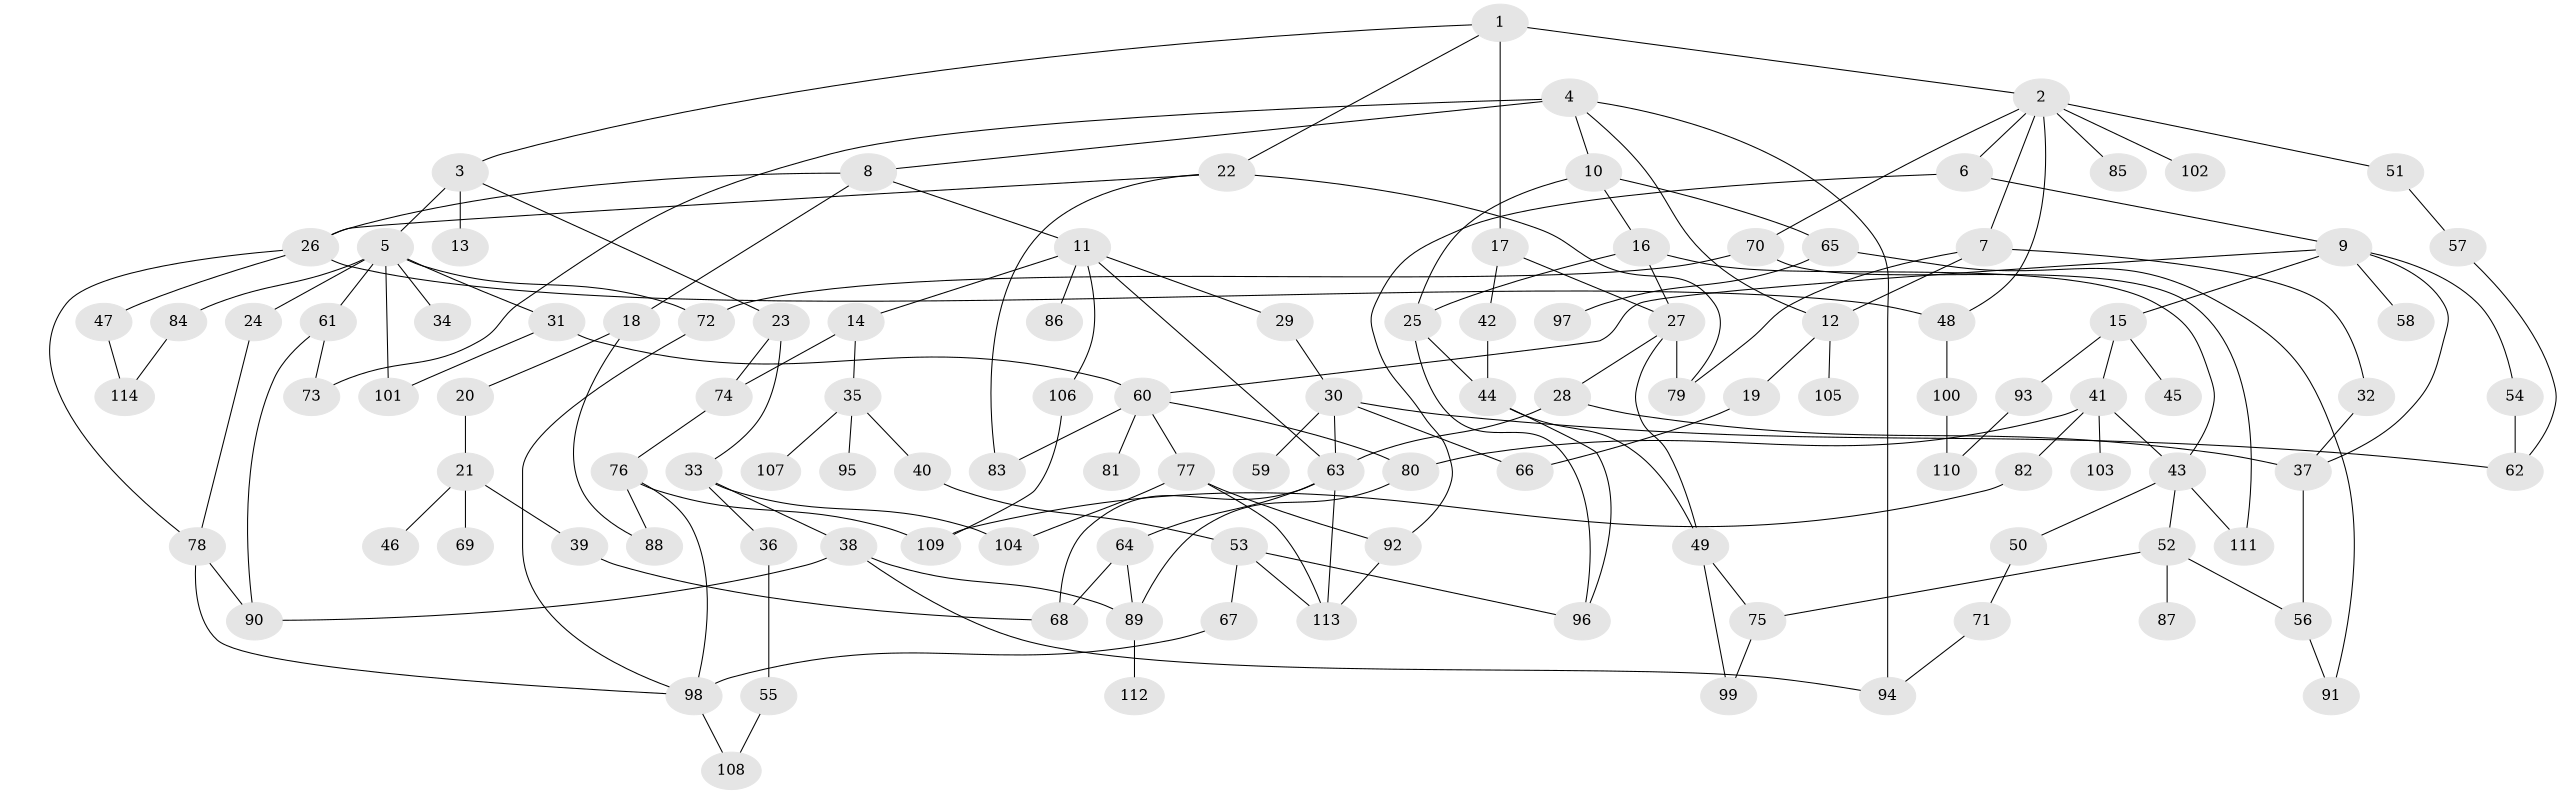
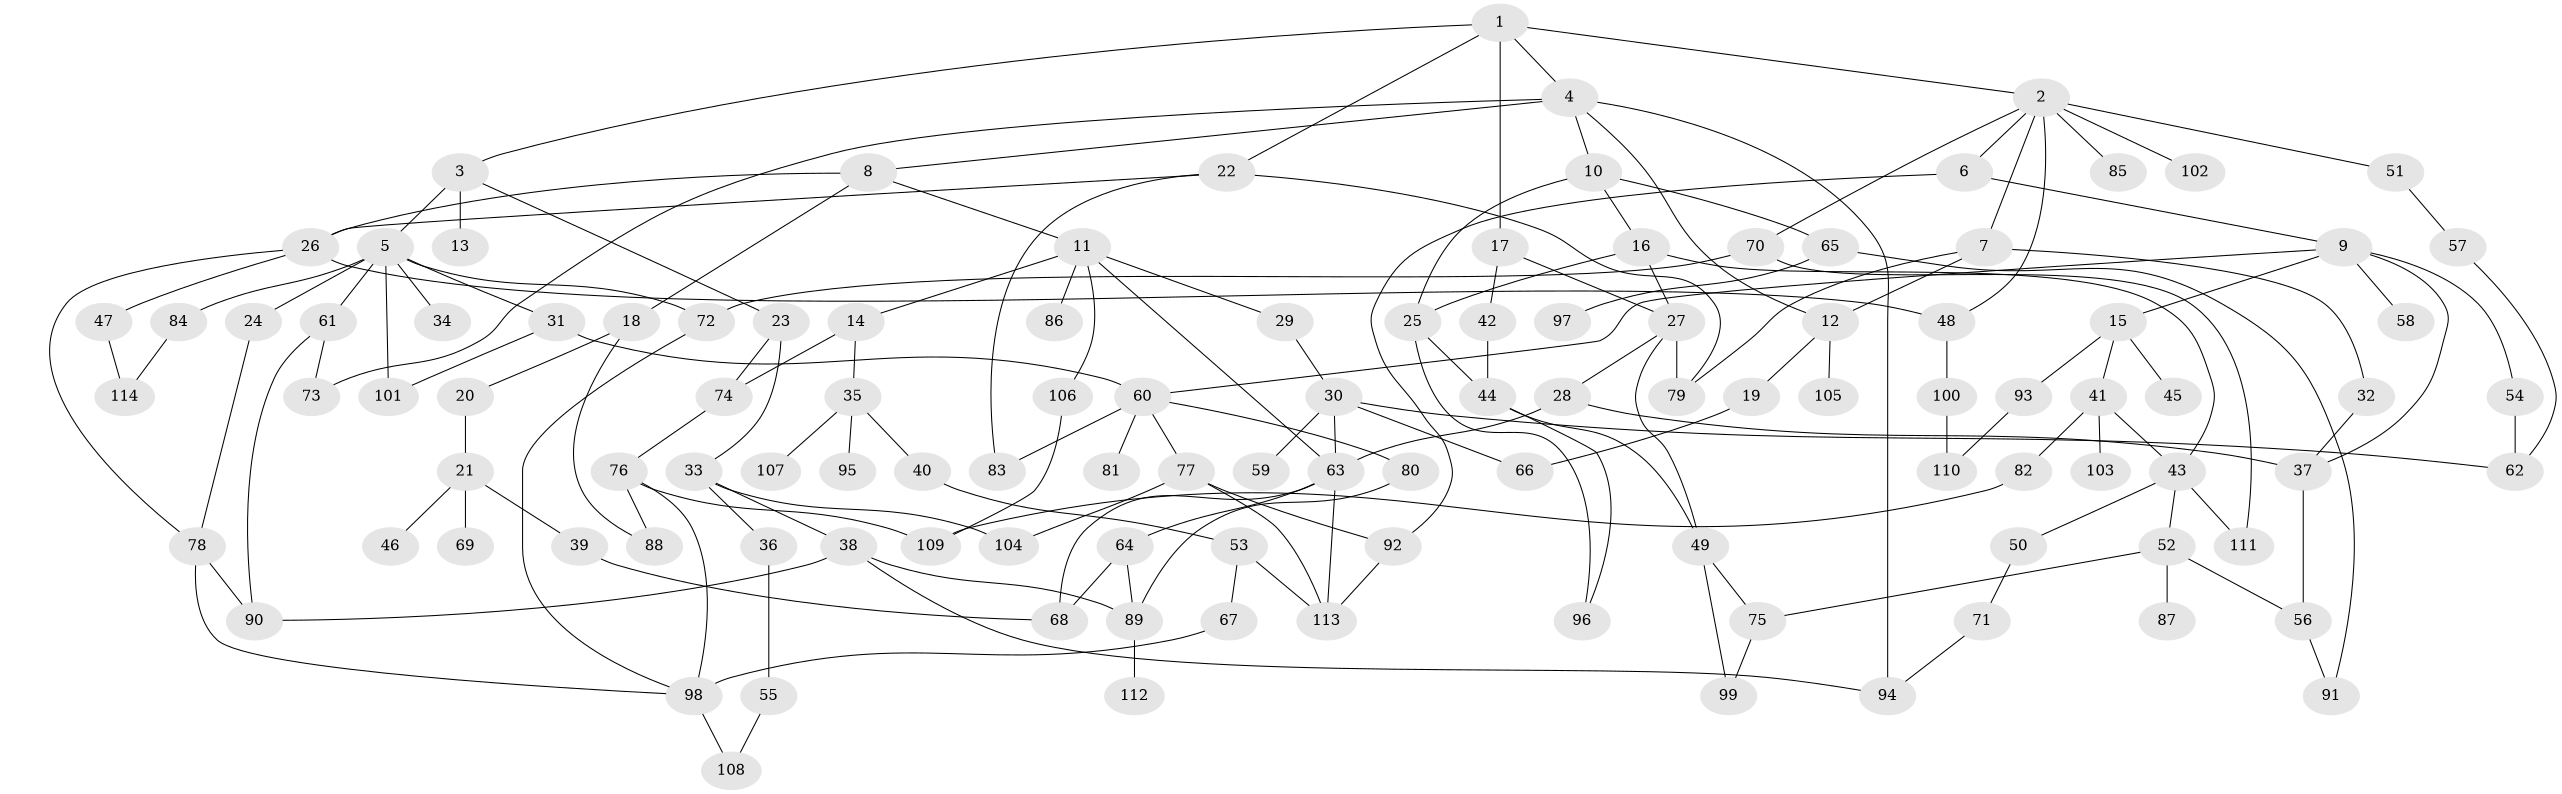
none -> (1535, 60)
(1758, 444) -> none
(1411, 584) -> none
